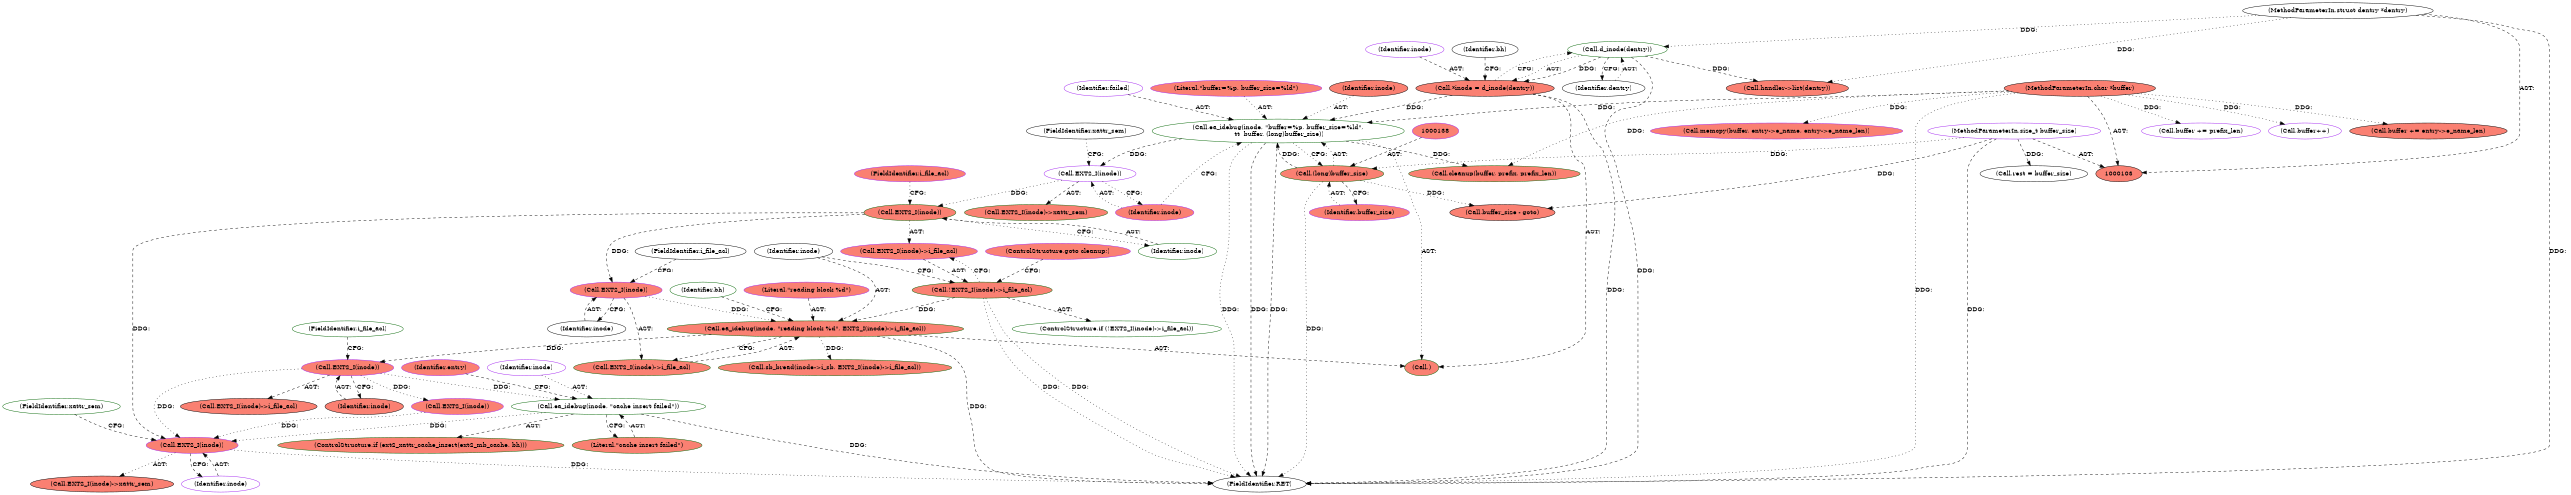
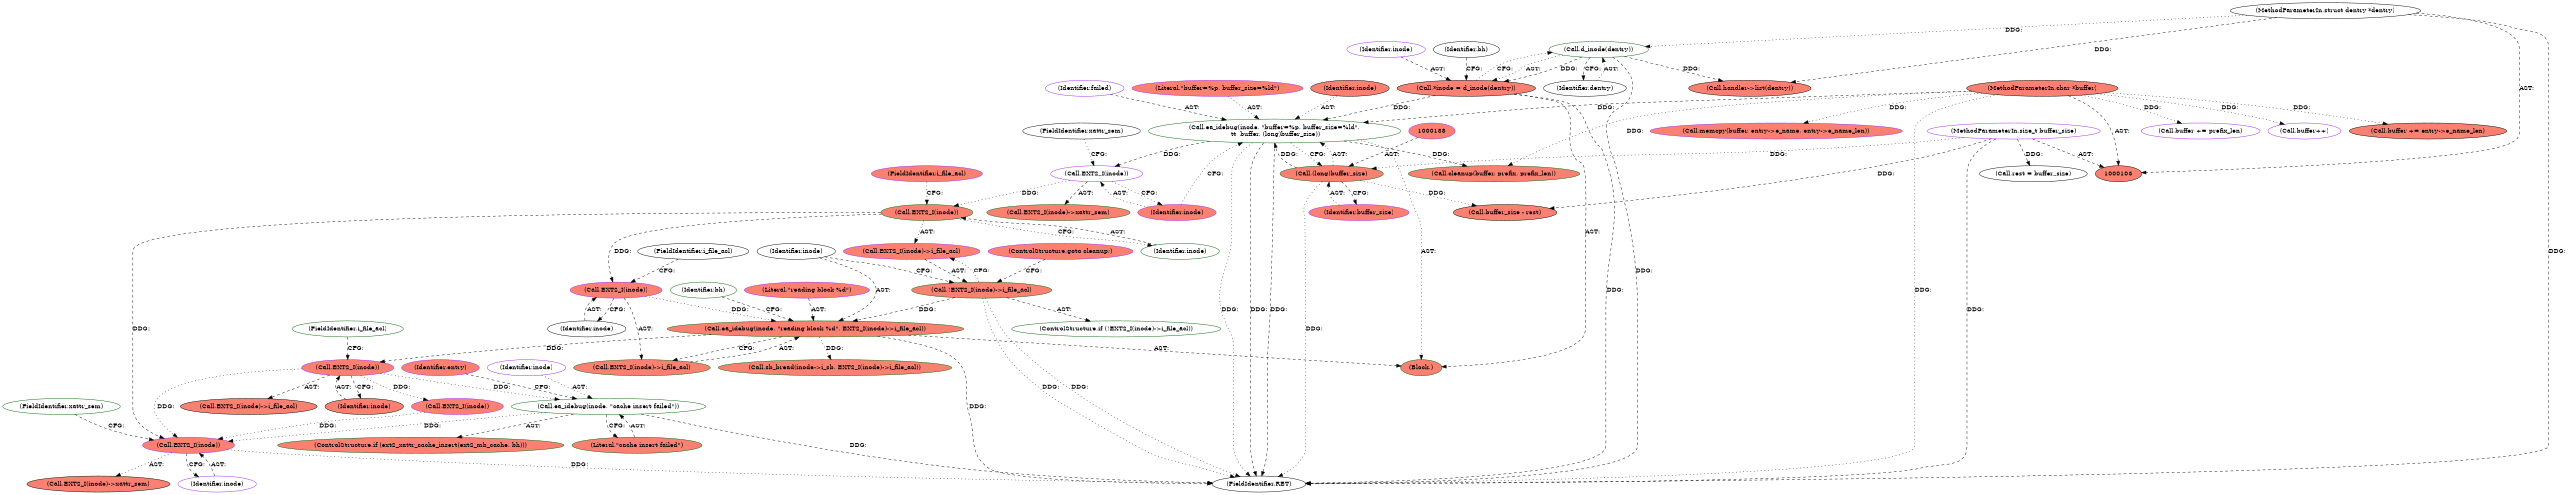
(2062, 50) -> (2036, 50)
(1502, 213) -> (1505, 213)
(1422, 368) -> (1421, 368)
